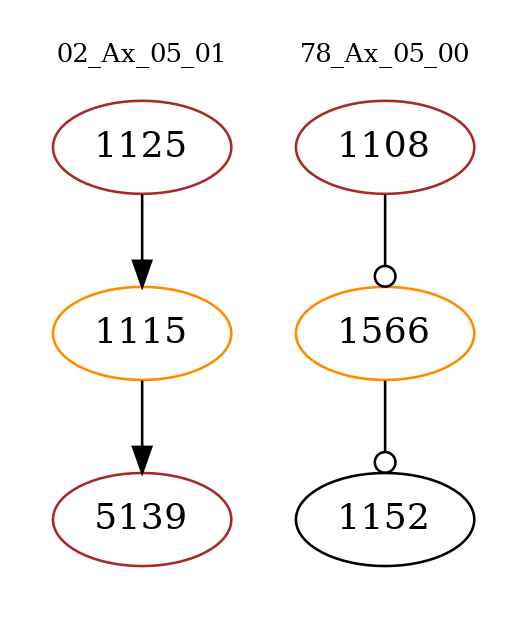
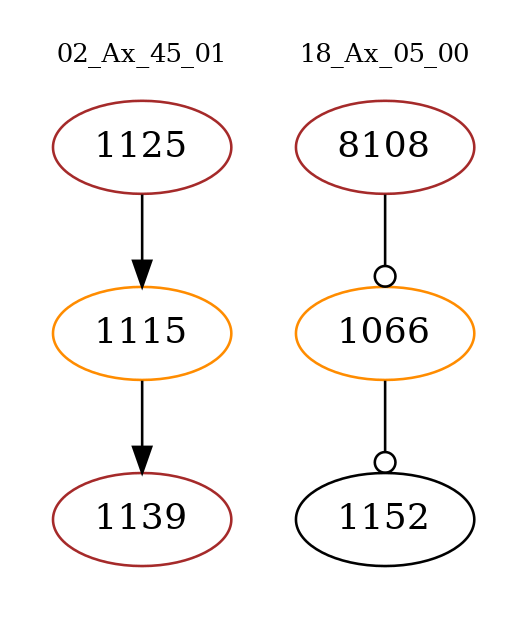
(142, 56) -> (142, 56)
(385, 56) -> (385, 56)
(385, 147) -> (385, 147)
(385, 333) -> (385, 333)
(142, 520) -> (142, 520)
